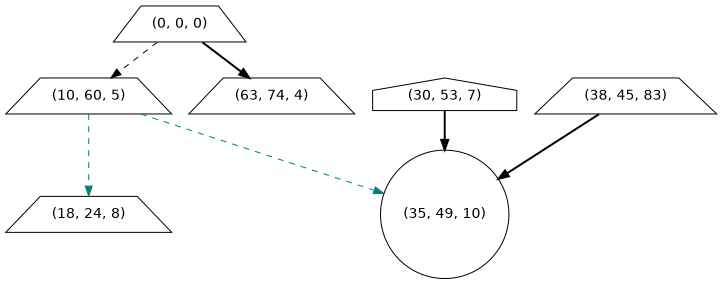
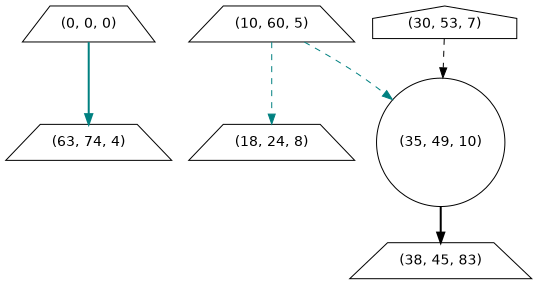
(138, 57) -> none
(222, 57) -> (89, 78)
(445, 125) -> (444, 53)
(553, 144) -> (441, 220)
